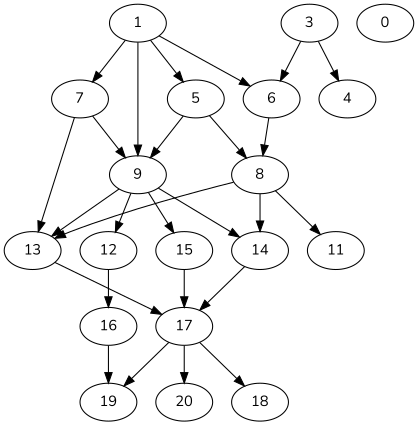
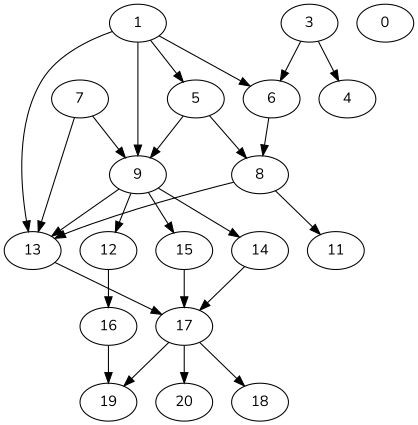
(112, 57) -> (31, 106)
(260, 207) -> none
